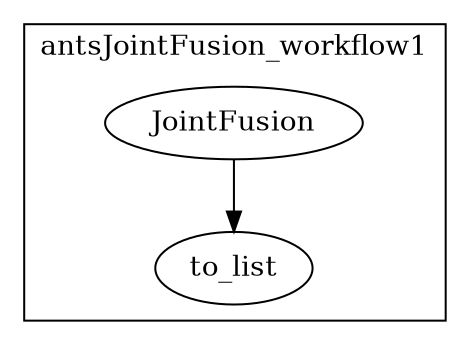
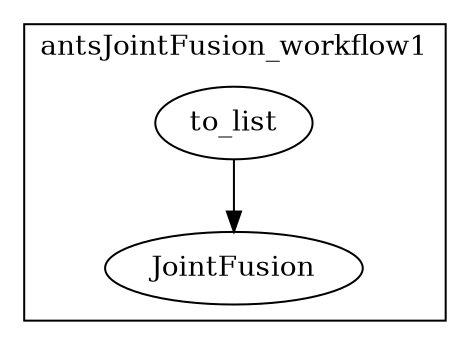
(234, 186) -> (234, 186)
